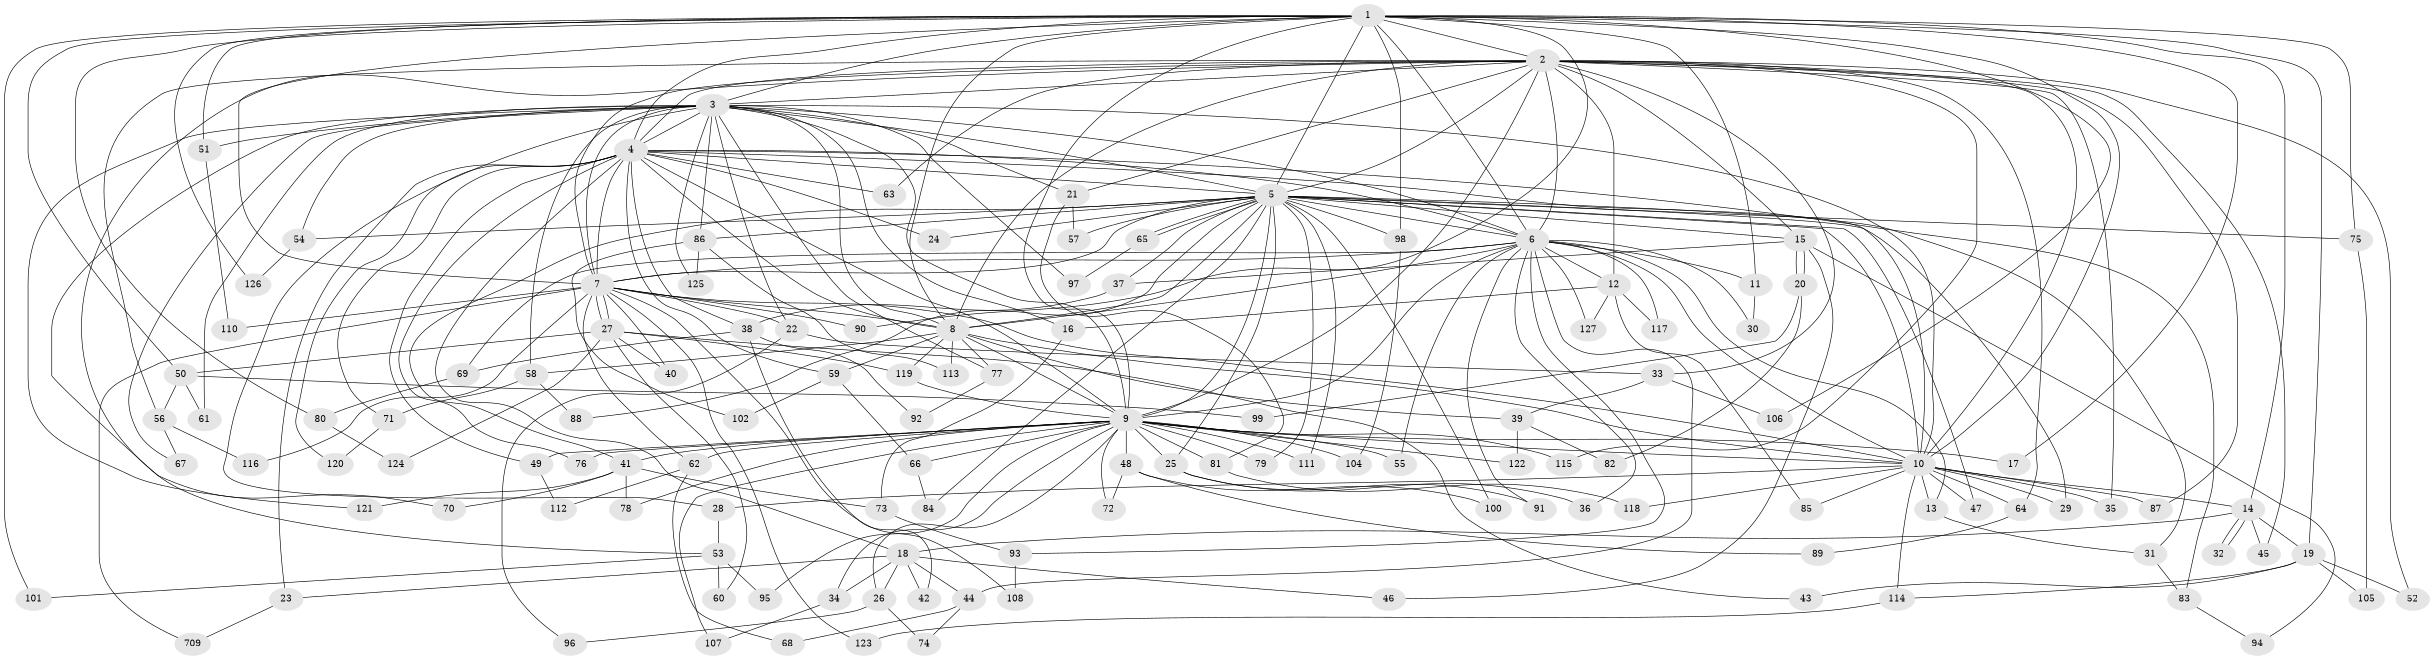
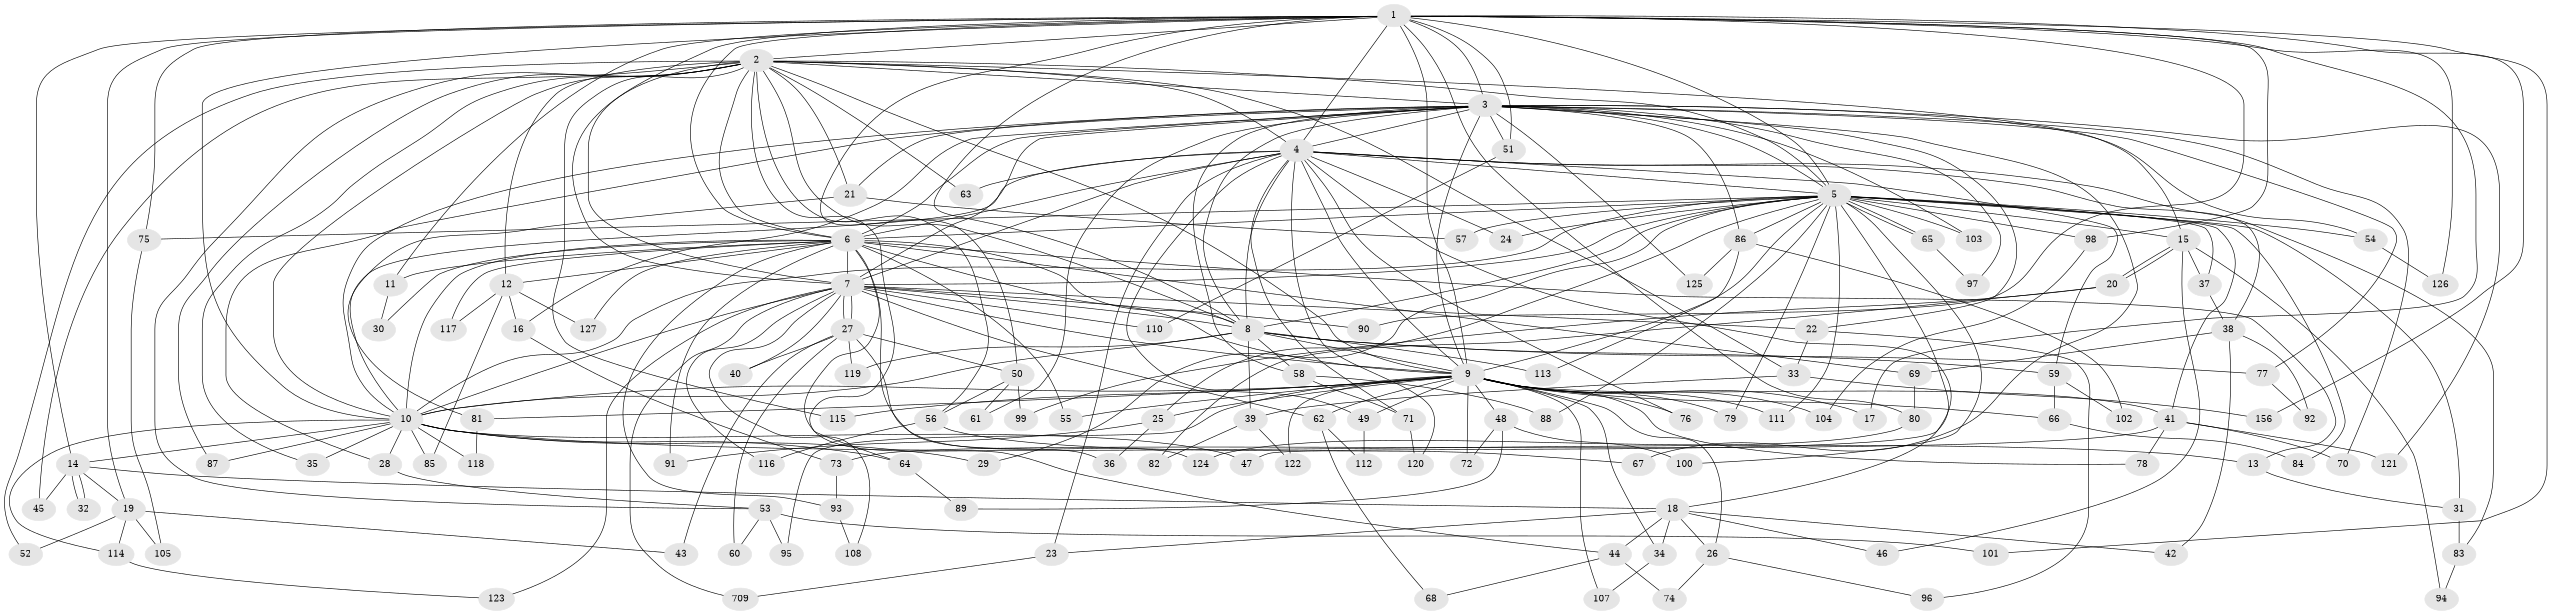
none -> (1974, 240)
(1012, 405) -> (1170, 347)
(1775, 420) -> (2264, 420)
